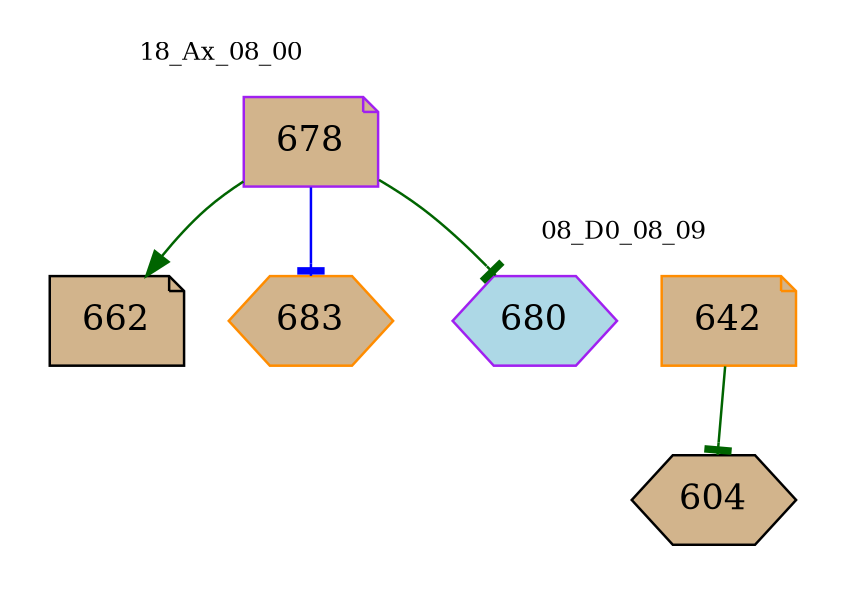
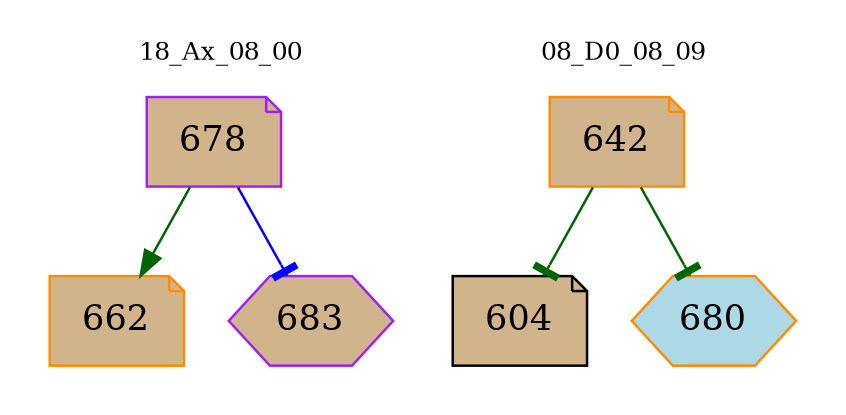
(449, 230) -> (662, 226)
(117, 321) -> (117, 321)
(311, 321) -> (311, 321)
(535, 321) -> (714, 321)
(714, 500) -> (520, 321)
